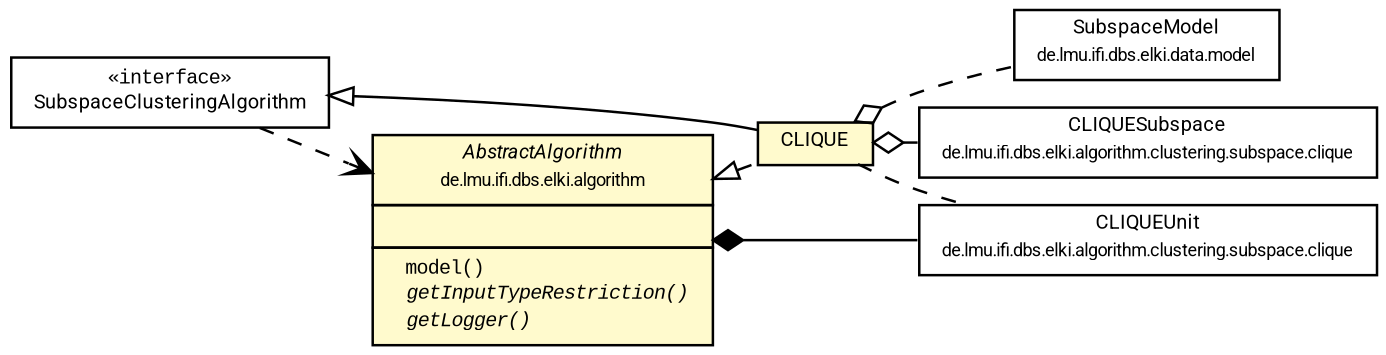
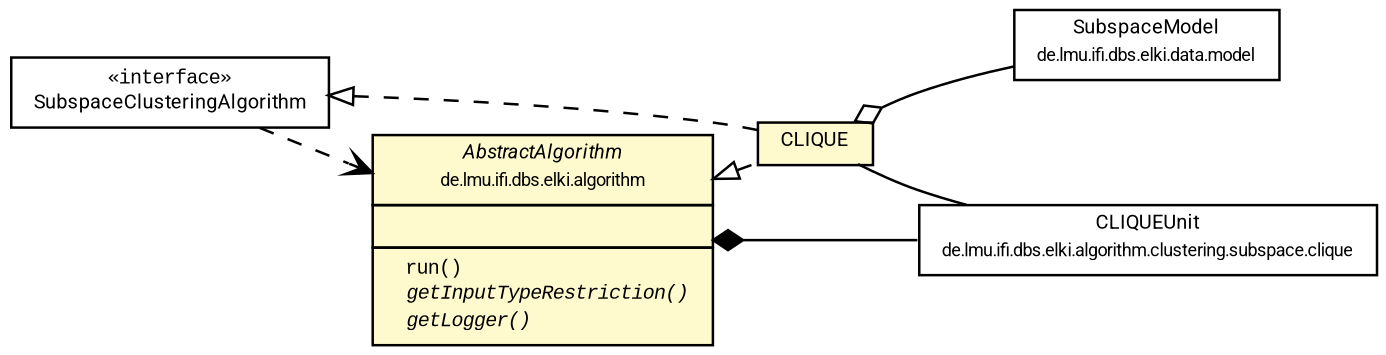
(947, 83) -> (947, 83)
(556, 107) -> (556, 107)
(1147, 143) -> none
(911, 188) -> (911, 188)
(440, 268) -> (429, 268)
